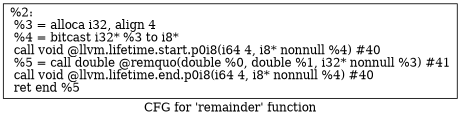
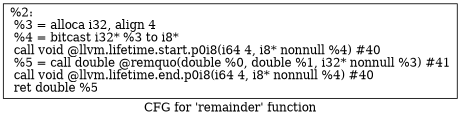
(45, 88) -> (54, 88)
